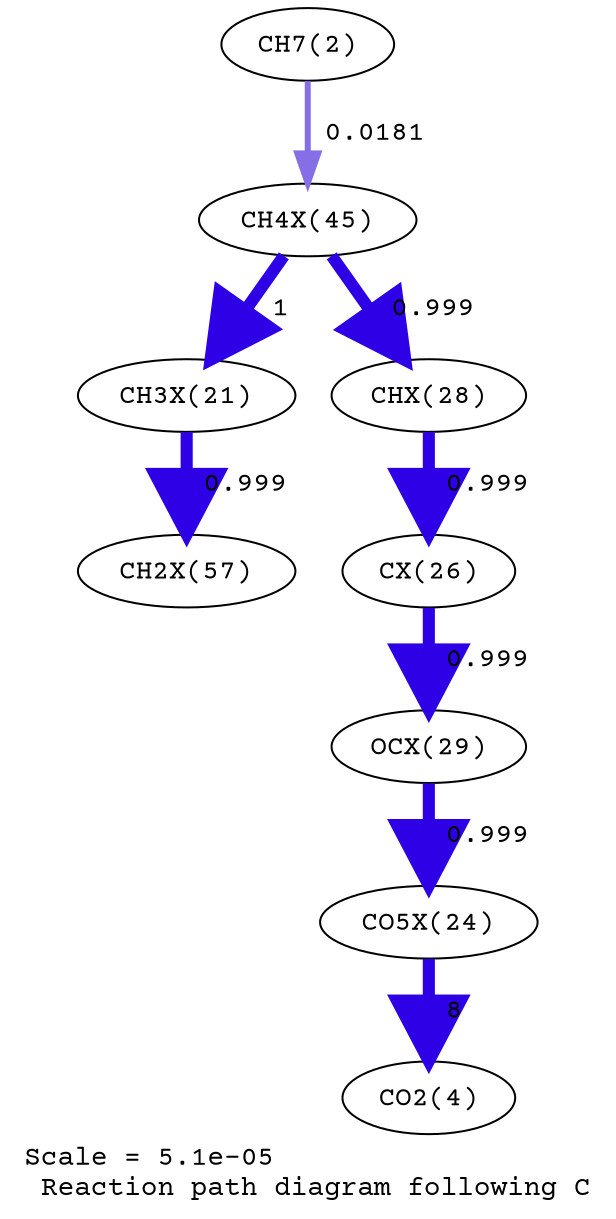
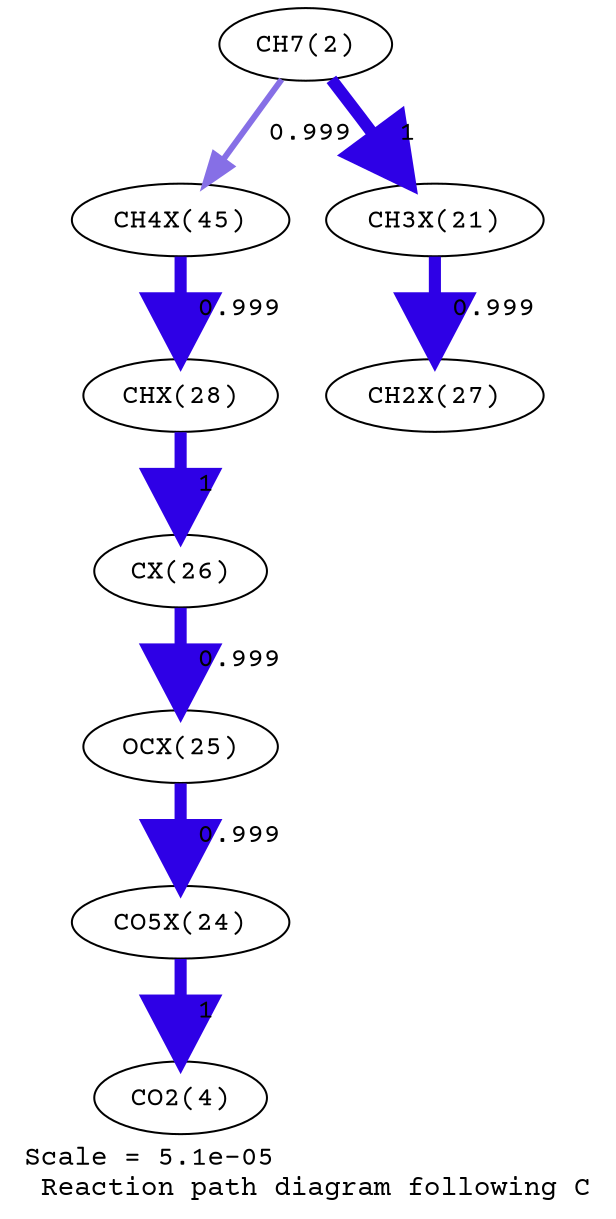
(366, 132) -> (302, 132)
(265, 283) -> (353, 107)
(479, 483) -> (198, 483)
(187, 571) -> (435, 396)
(429, 747) -> (181, 747)
(446, 1010) -> (198, 1010)
